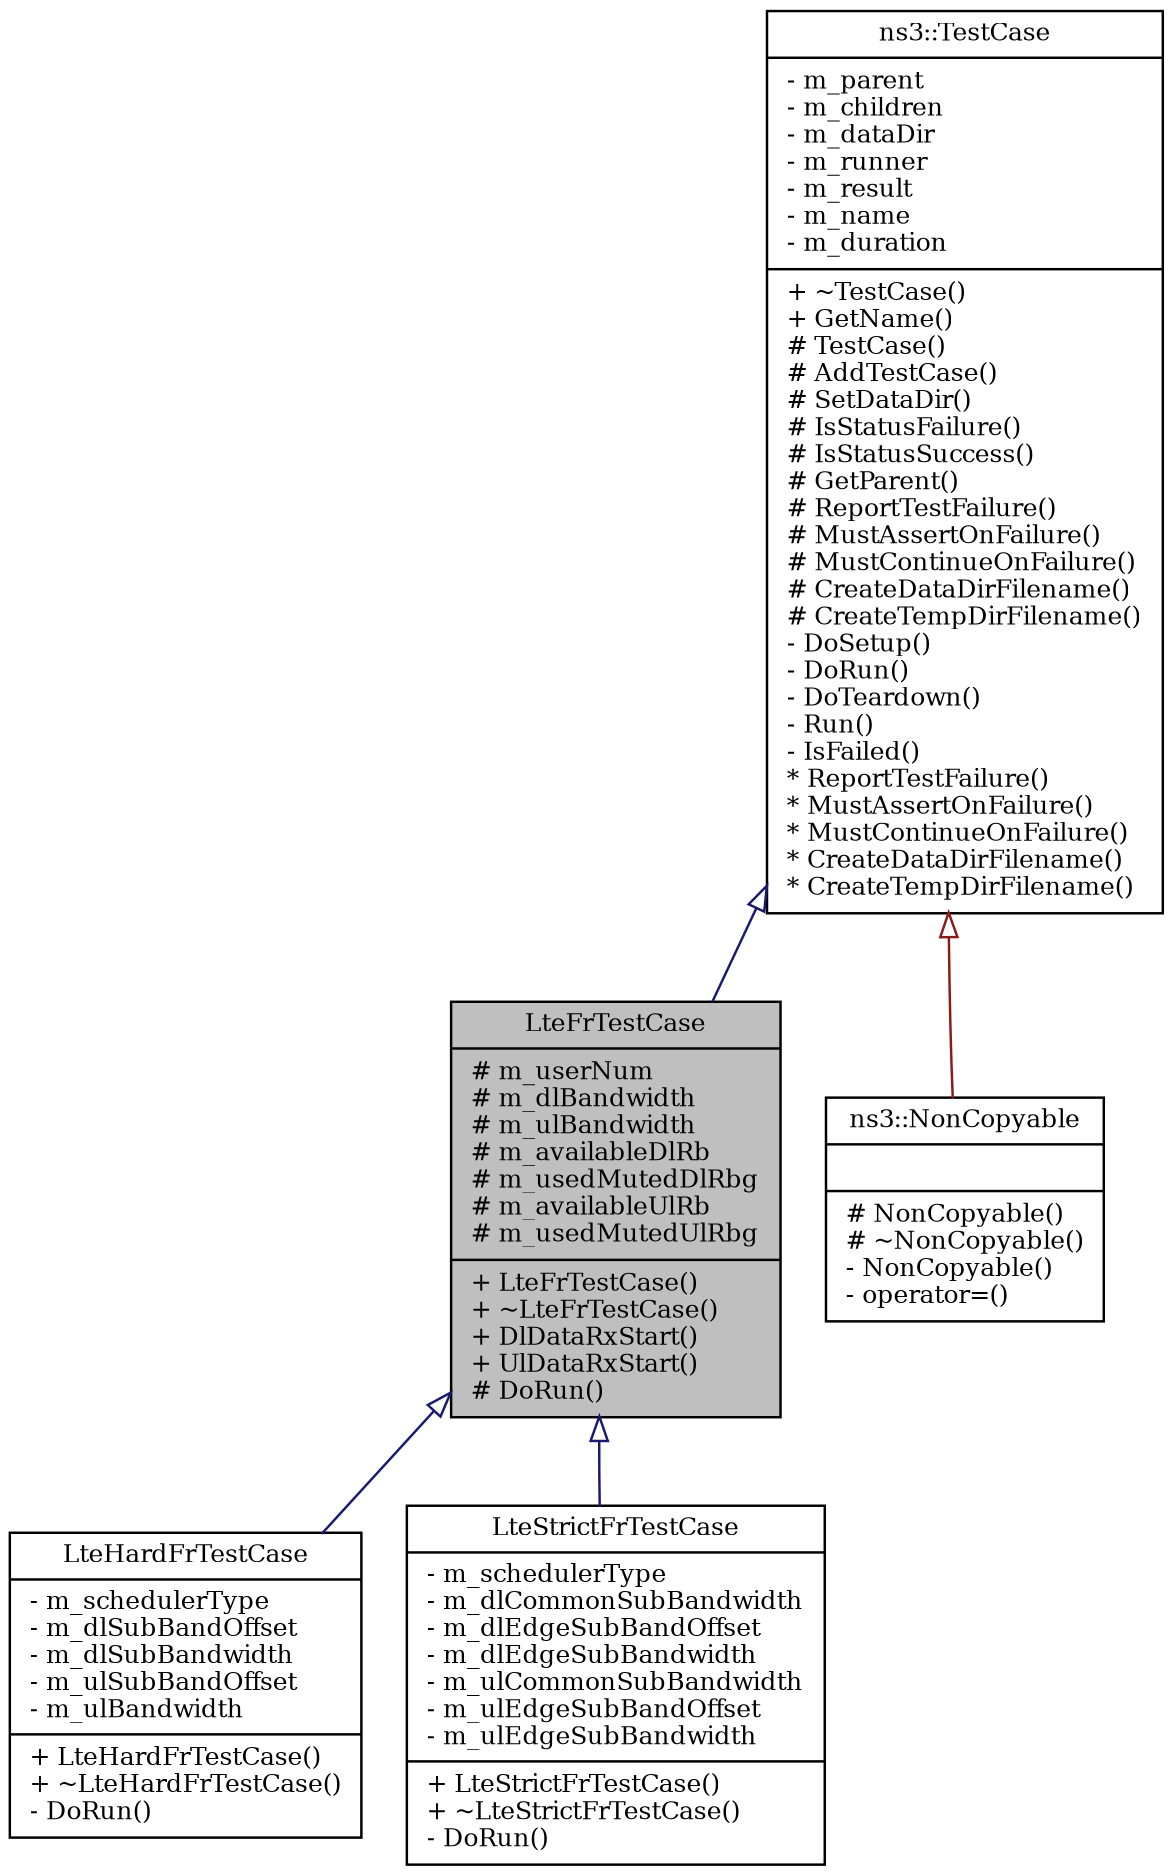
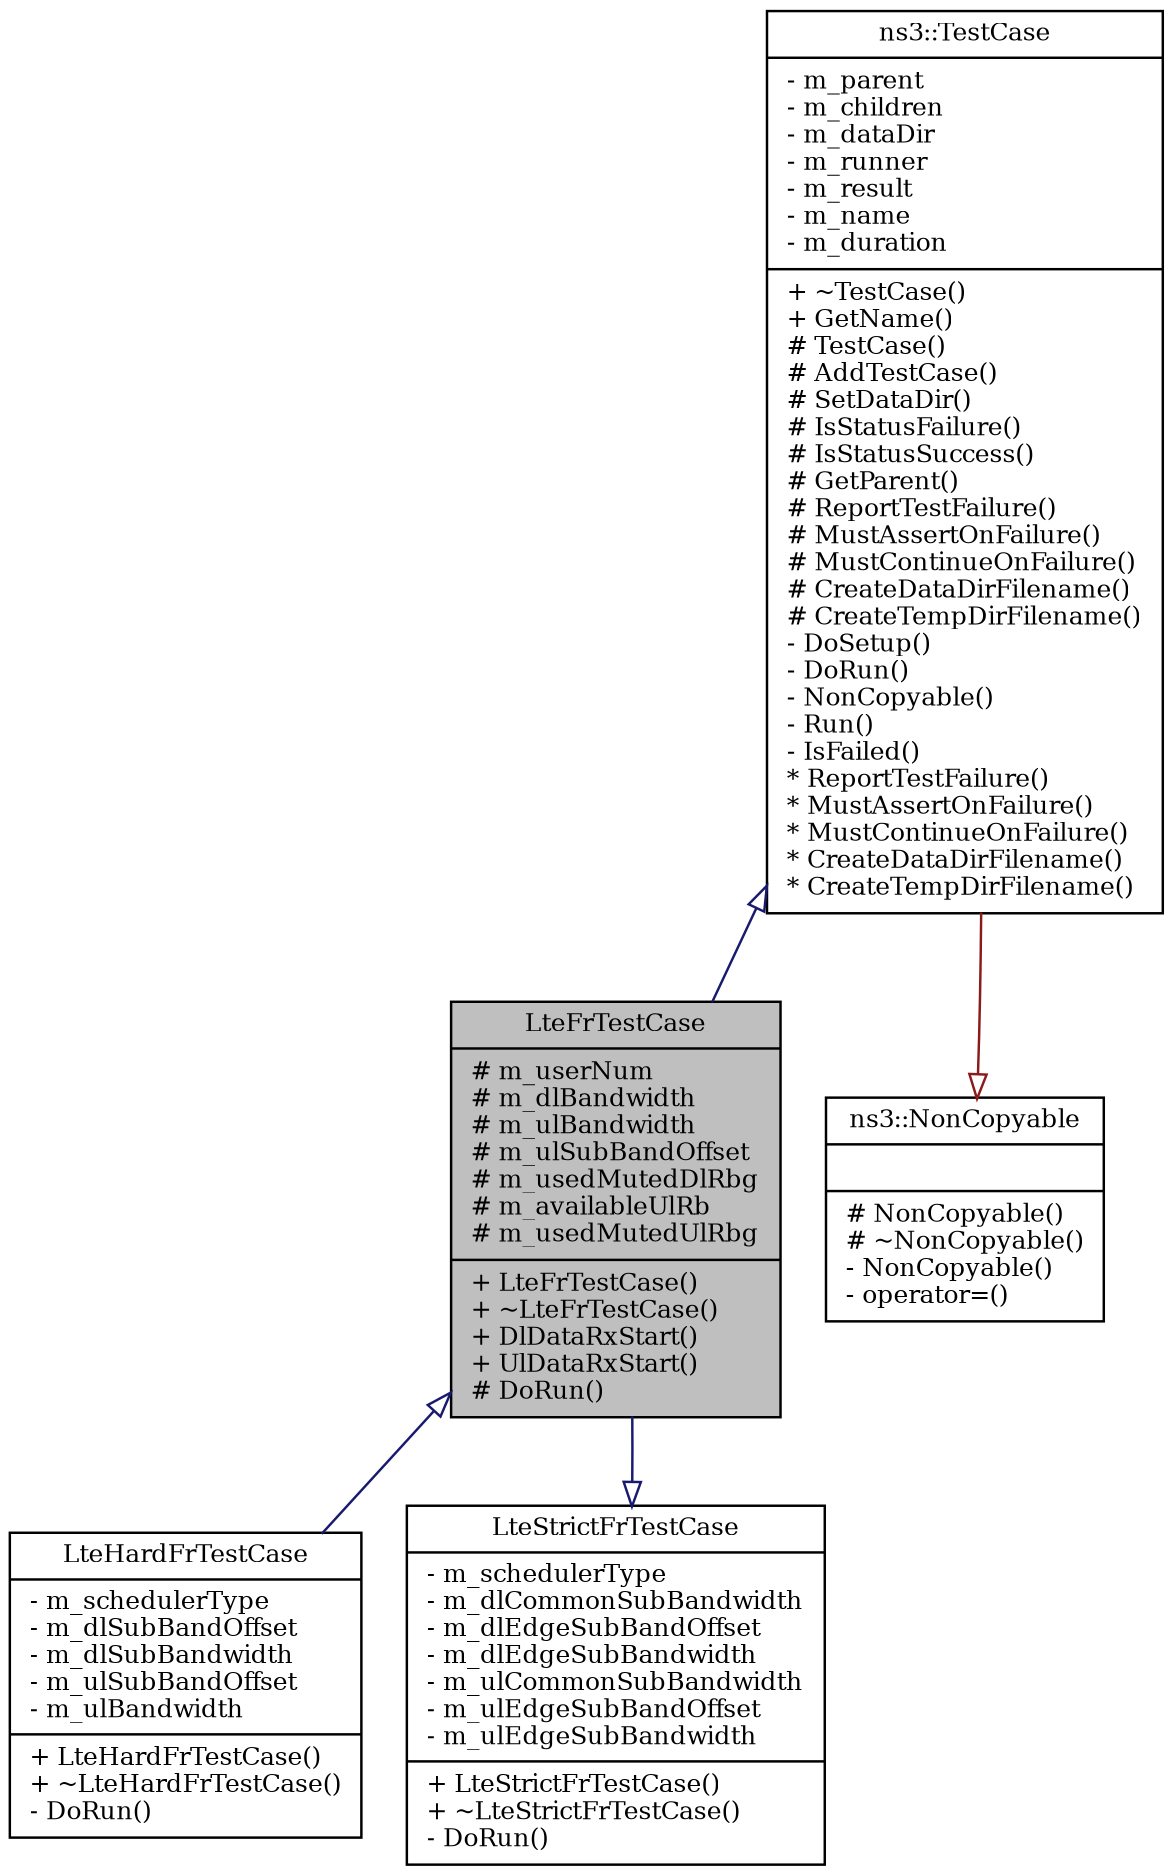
(884, 698) -> (891, 698)
(950, 1018) -> (980, 993)
(591, 1153) -> (611, 1153)
(599, 1474) -> (632, 1449)
